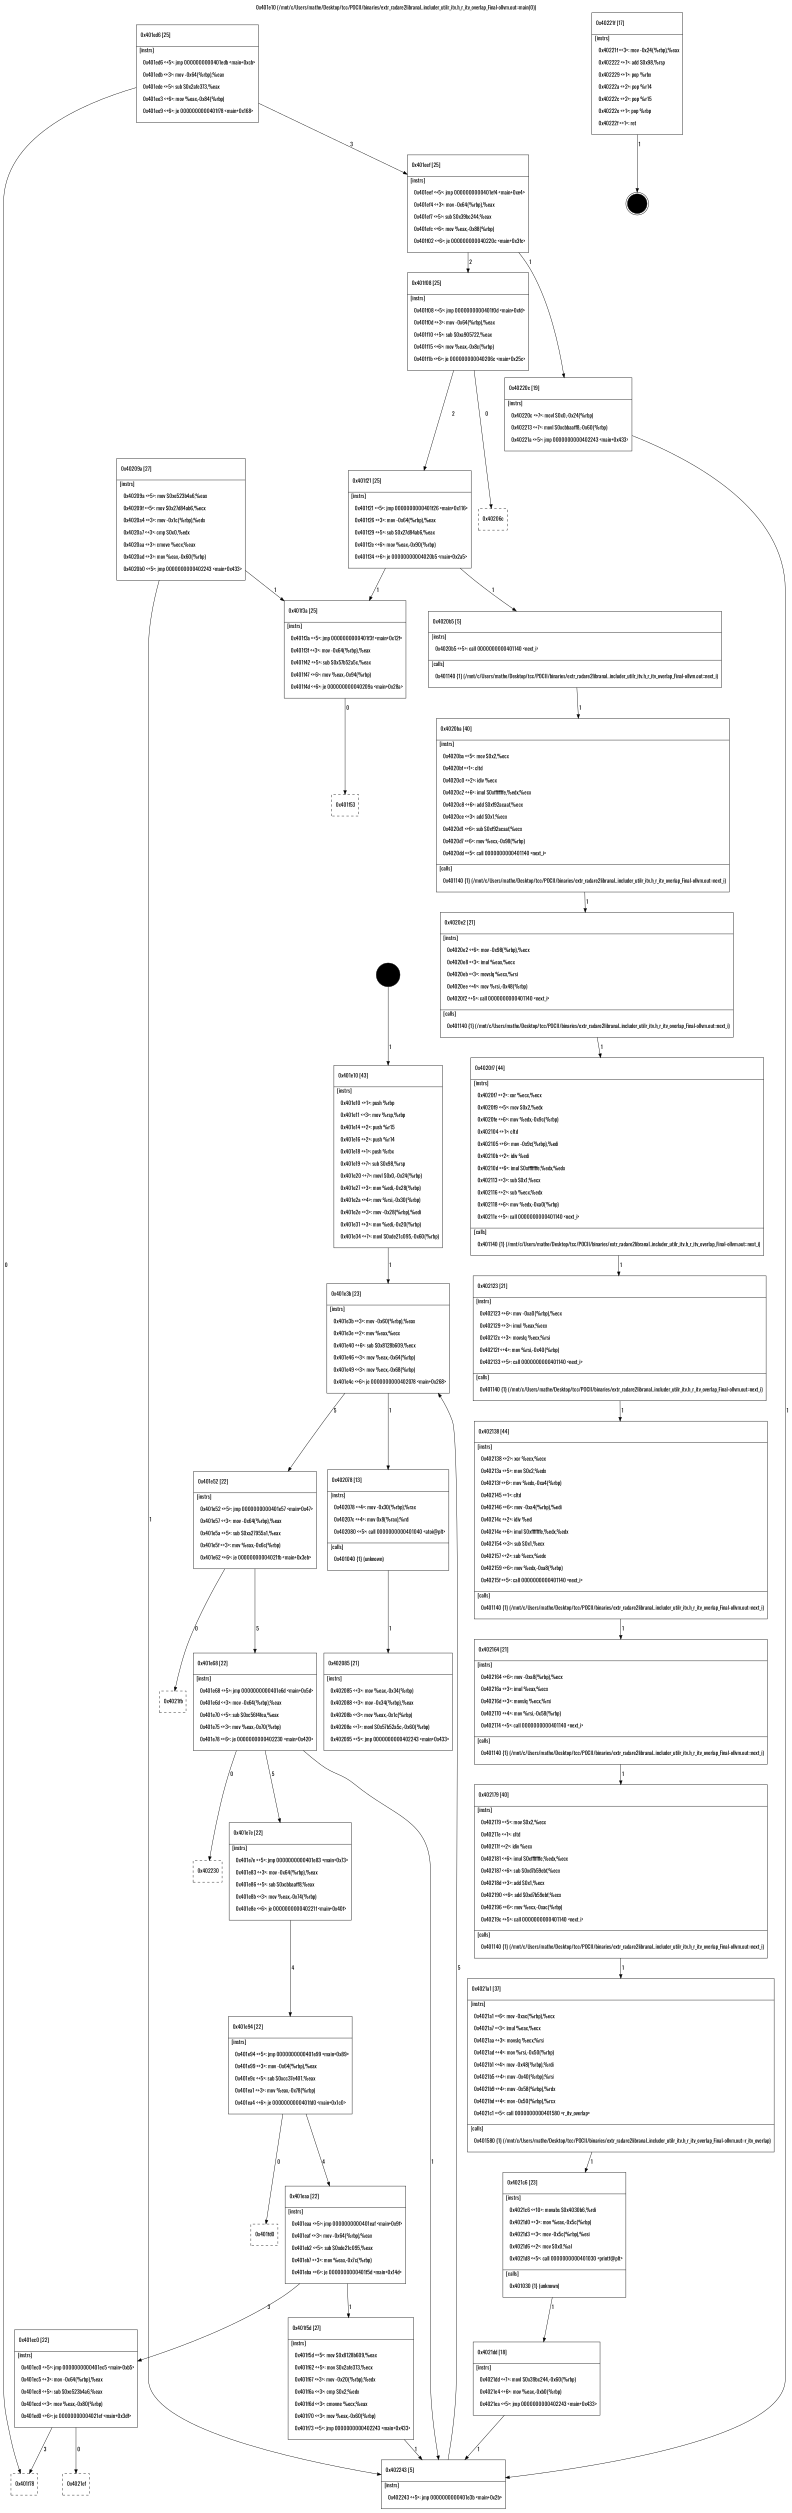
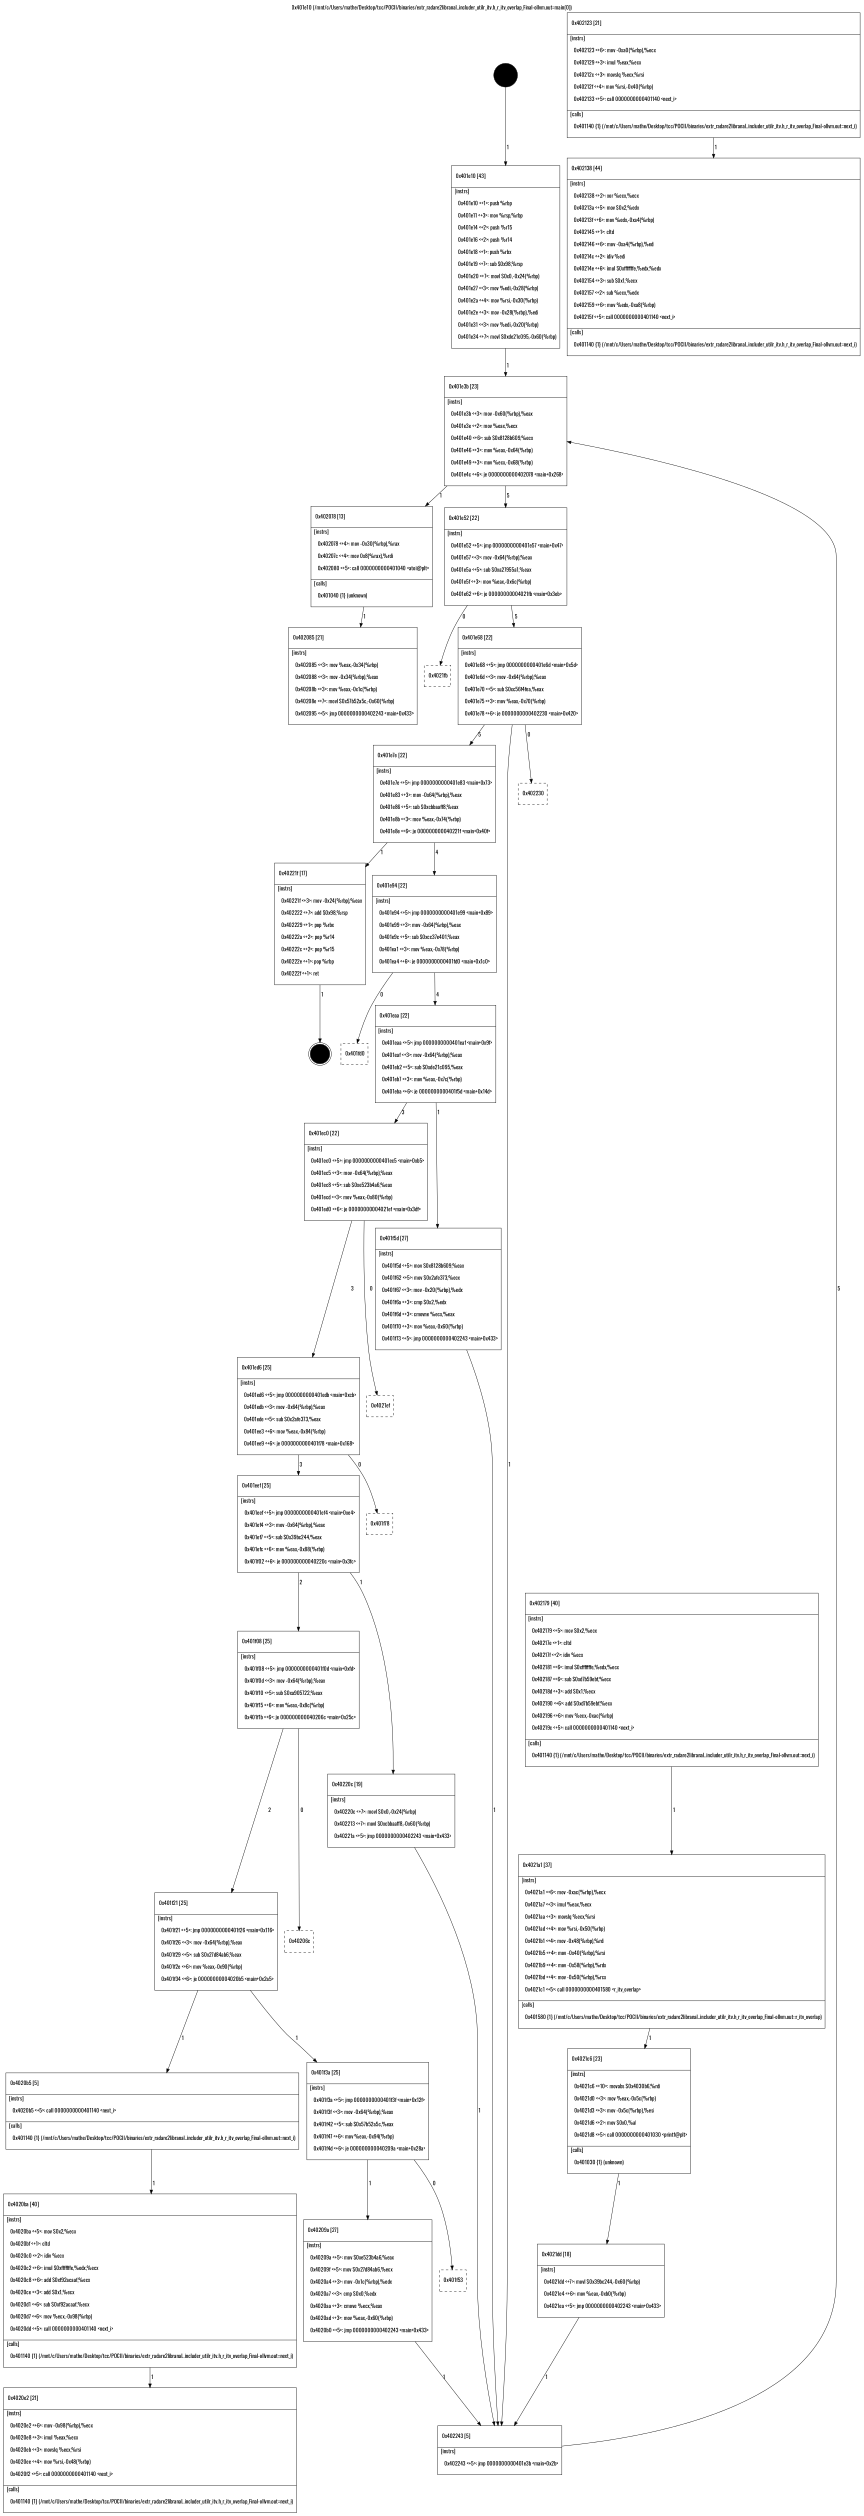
(263, 584) -> (368, 2188)
none -> (378, 853)
(617, 1157) -> none
(621, 1702) -> none
(42, 2449) -> (333, 1287)
